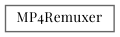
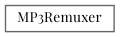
(60, 19) -> (60, 19)
